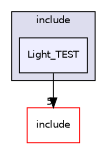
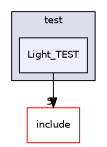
(53, 21) -> (53, 21)
